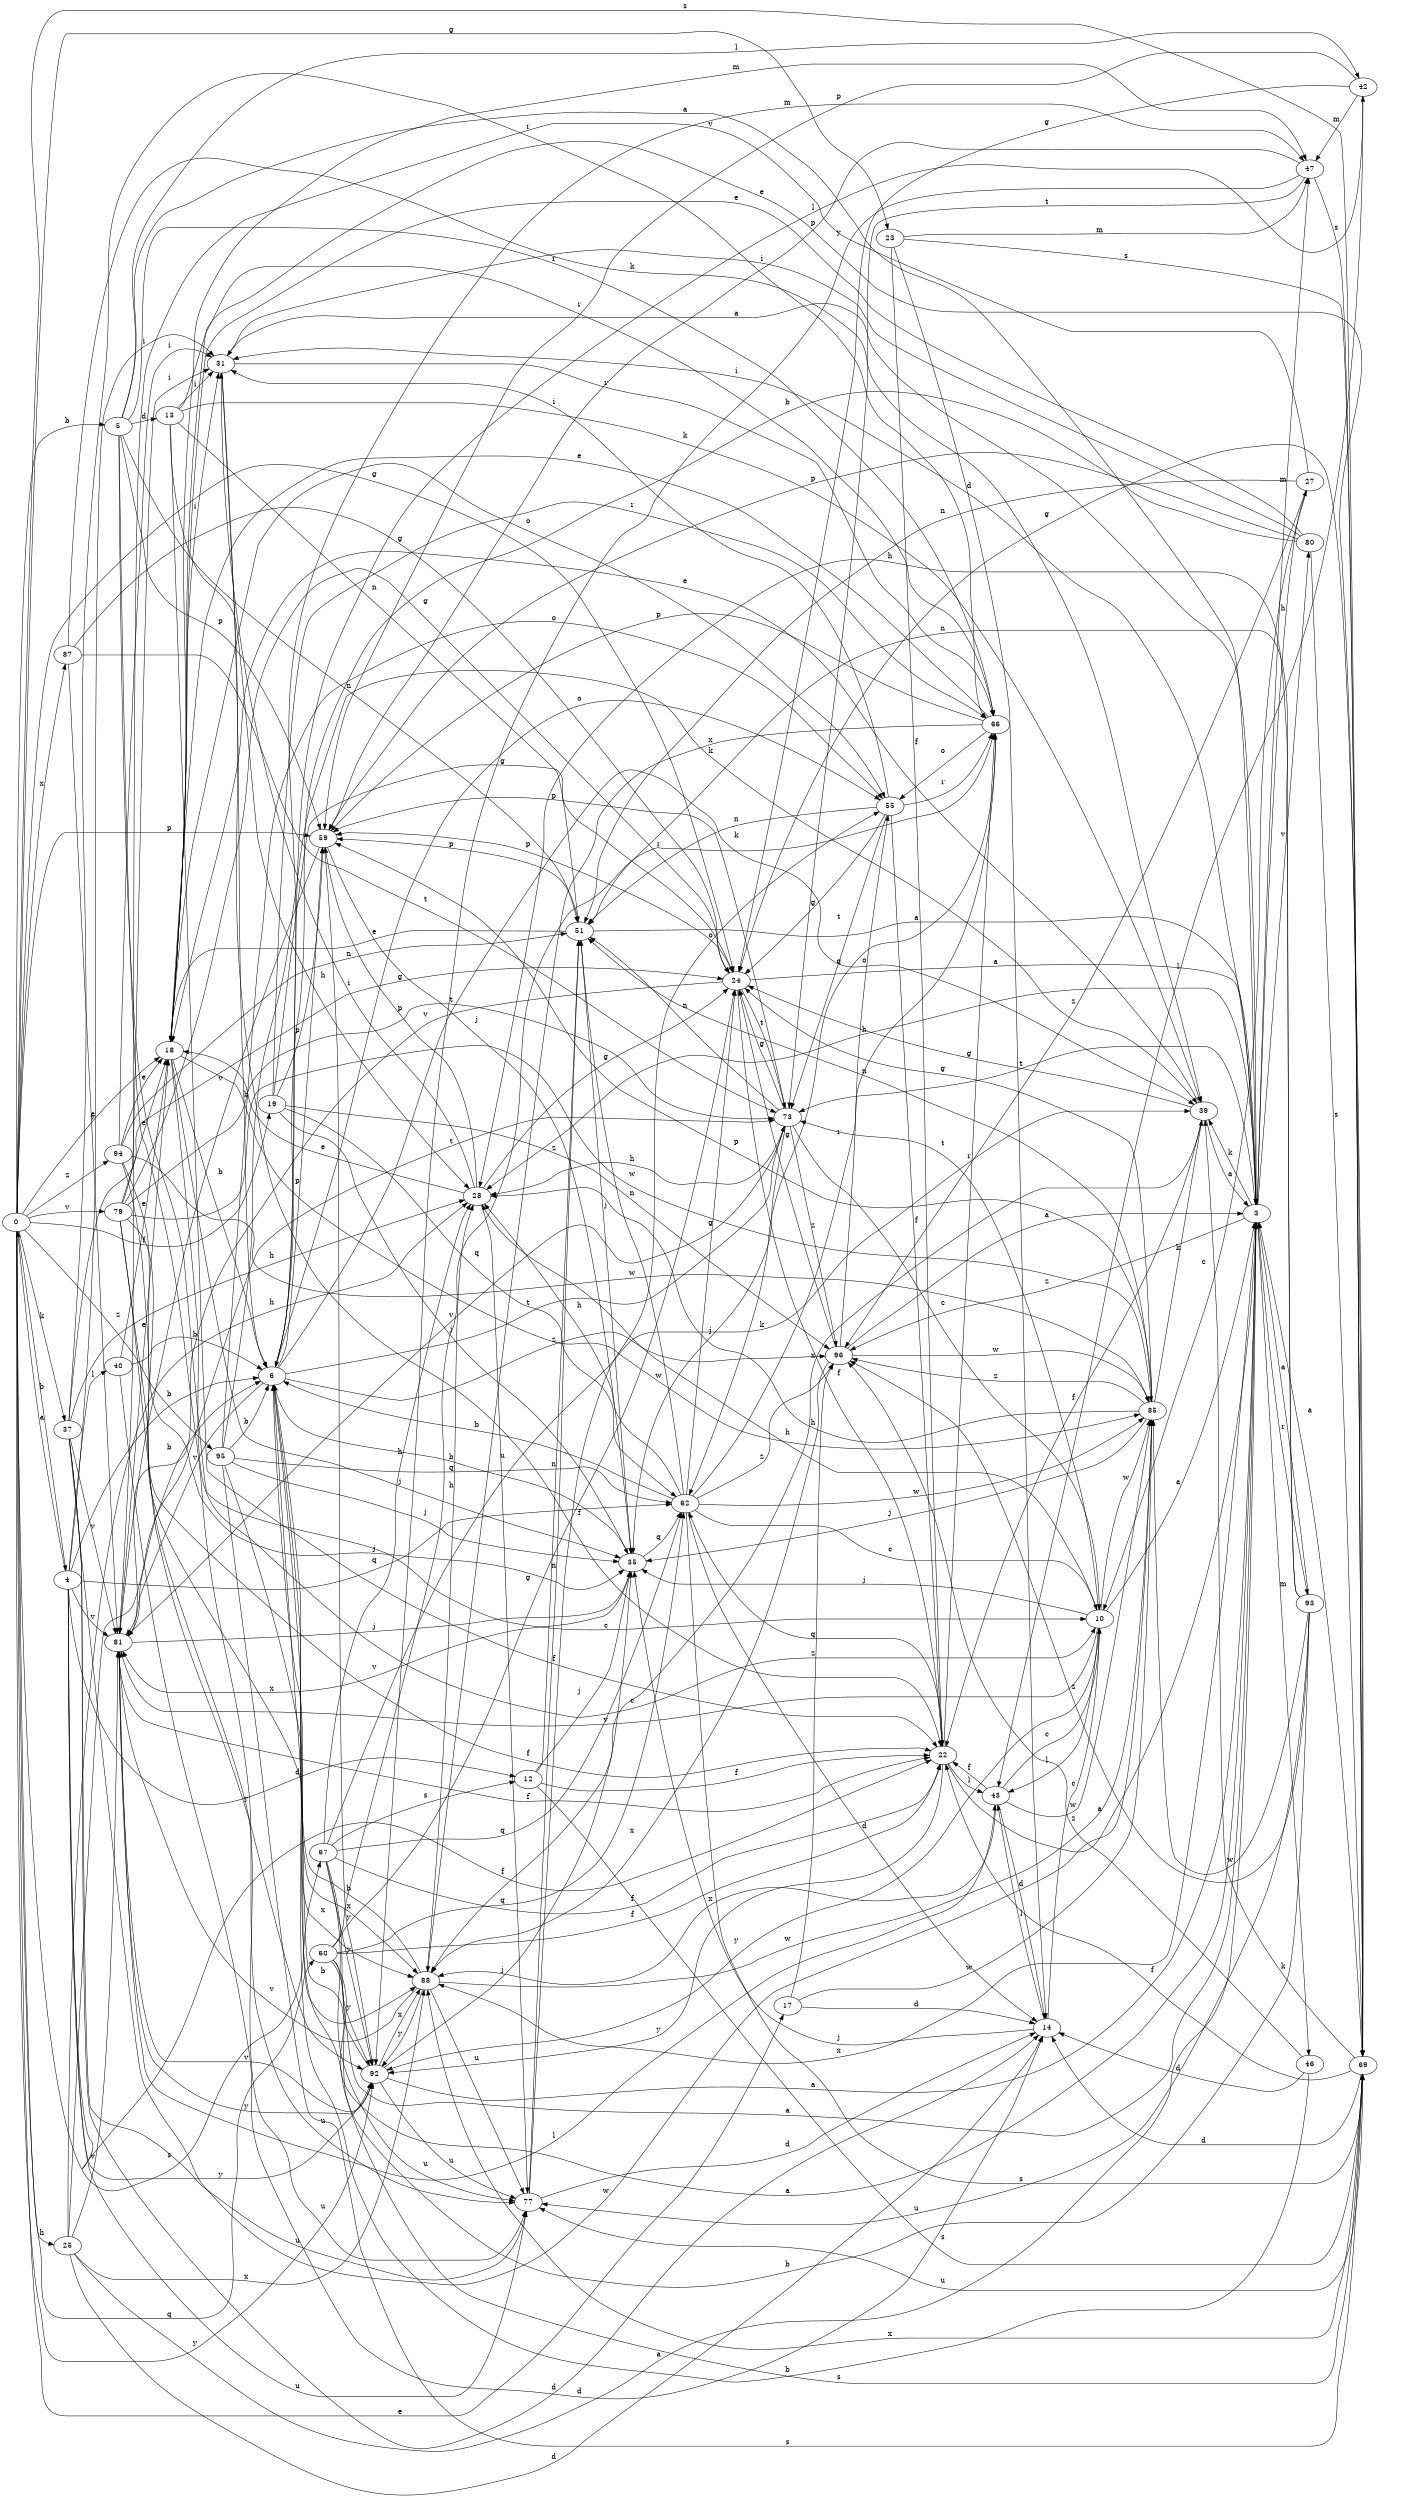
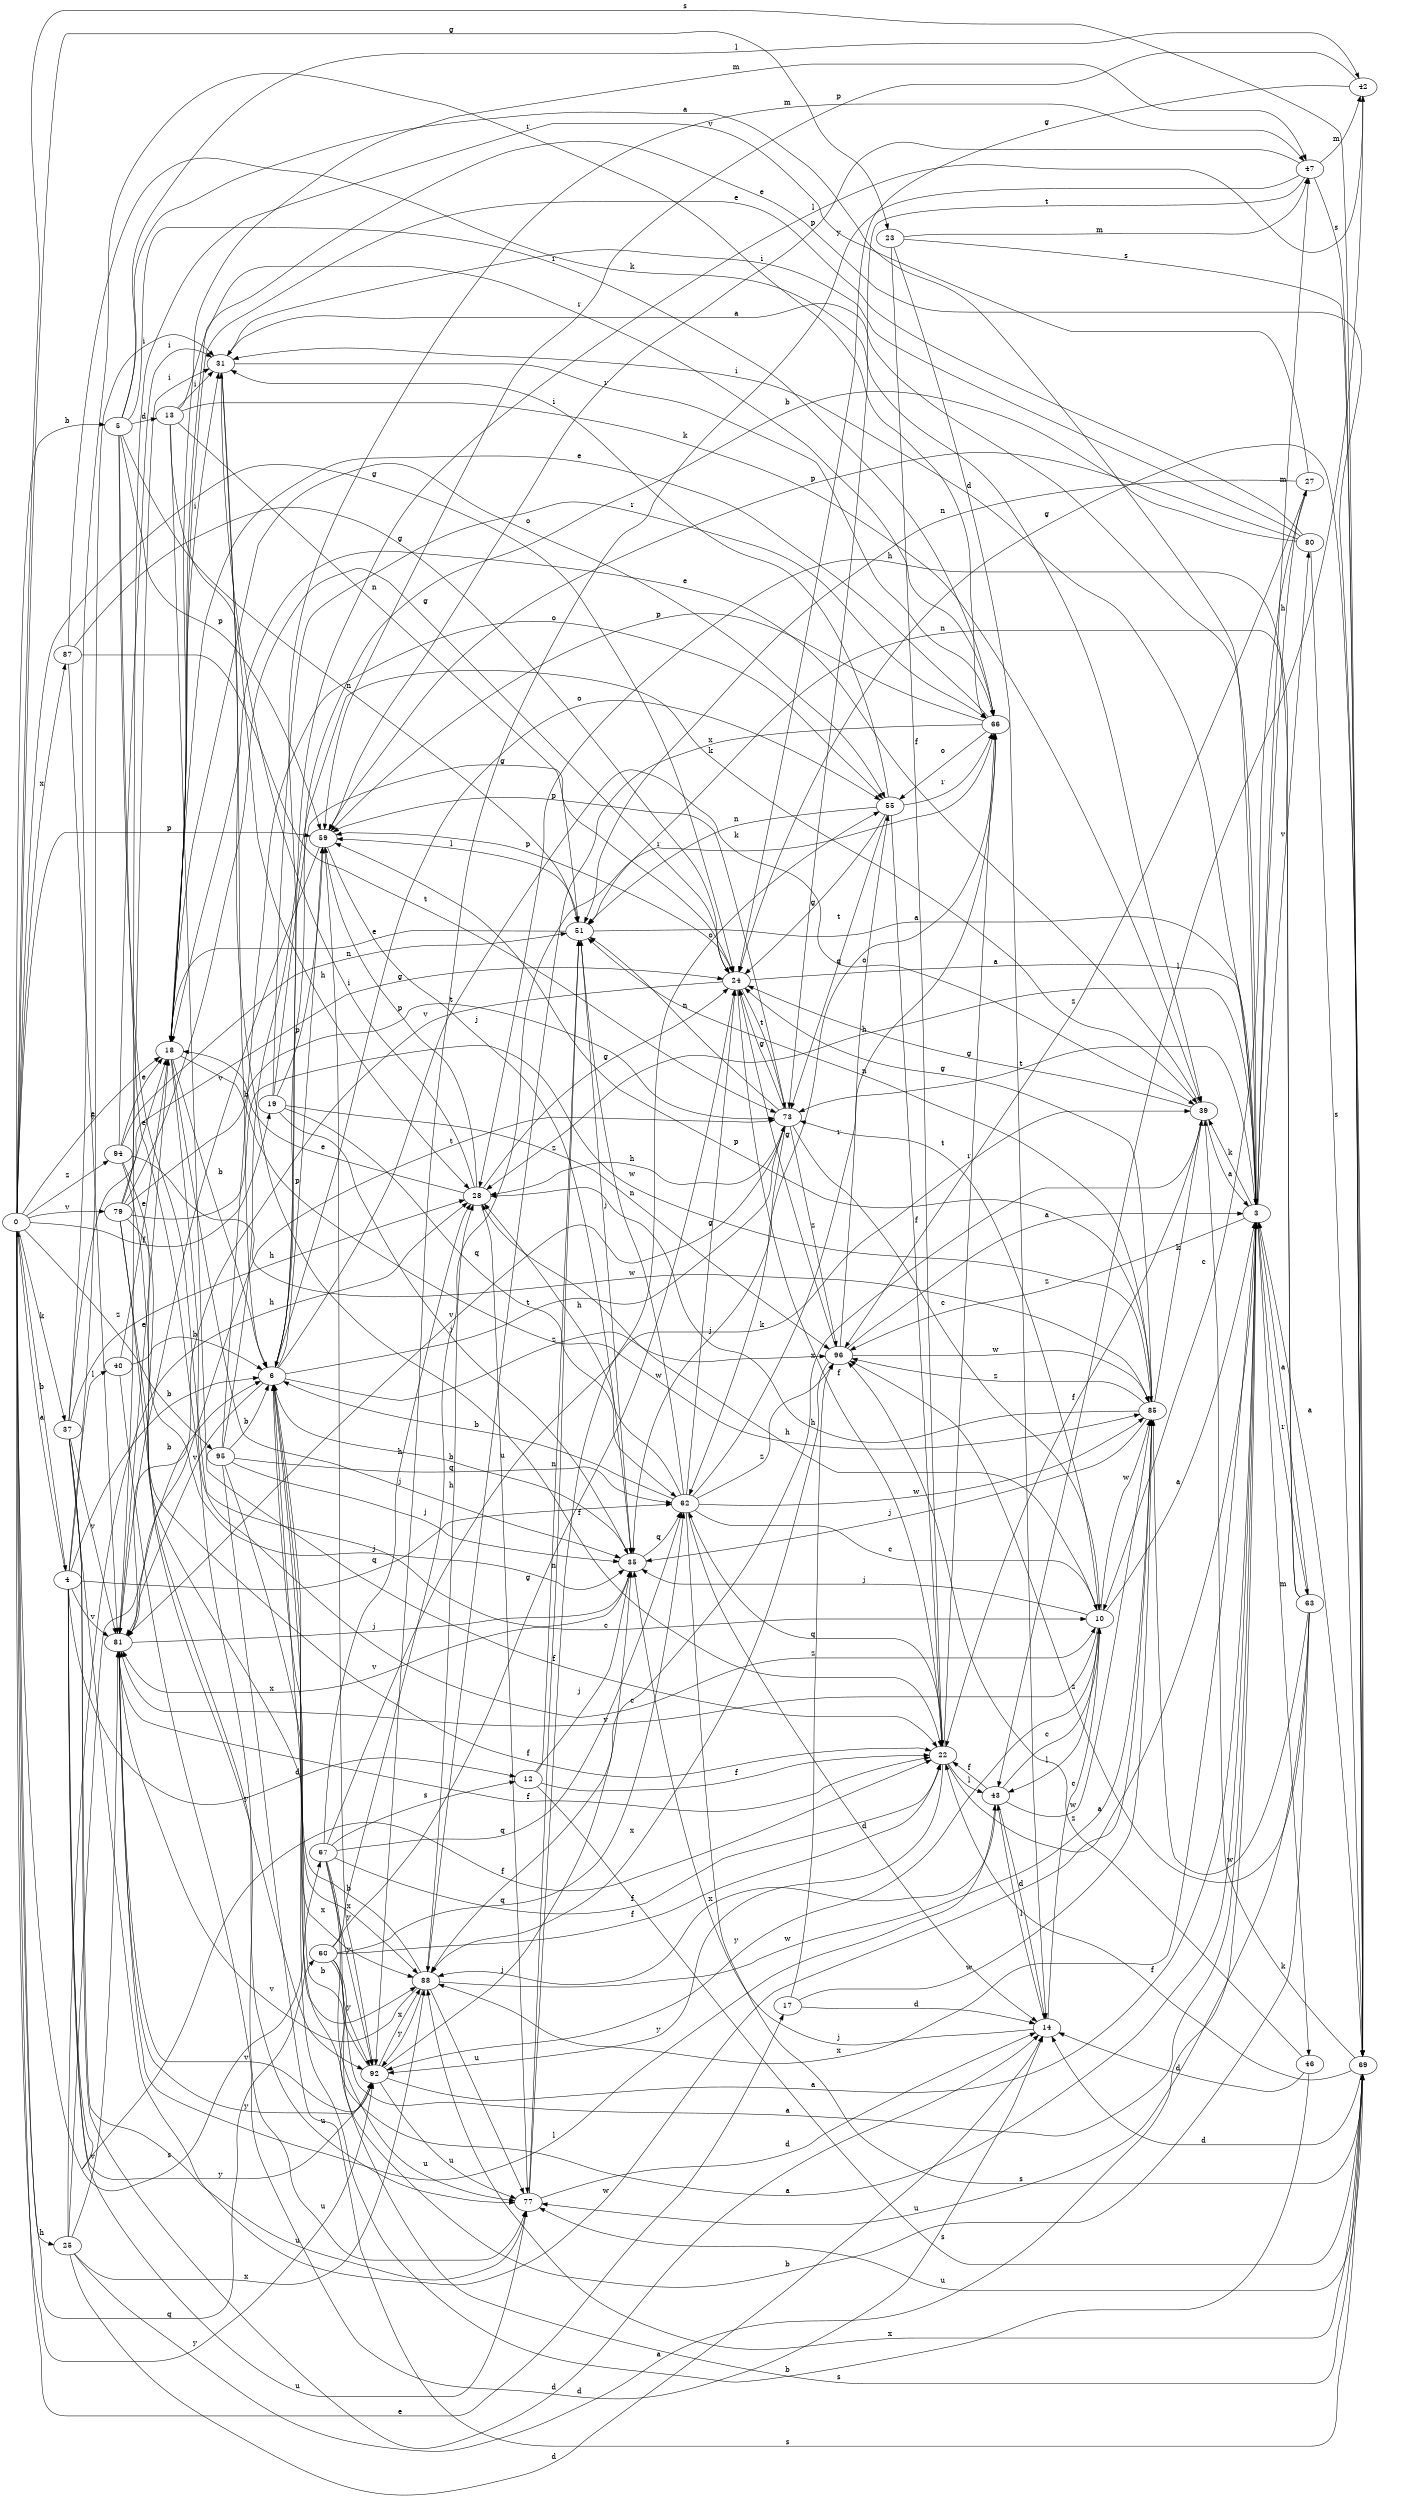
(1338, 126) -> (1345, 136)
(452, 844) -> (452, 844)
(1310, 1604) -> (1310, 1604)
